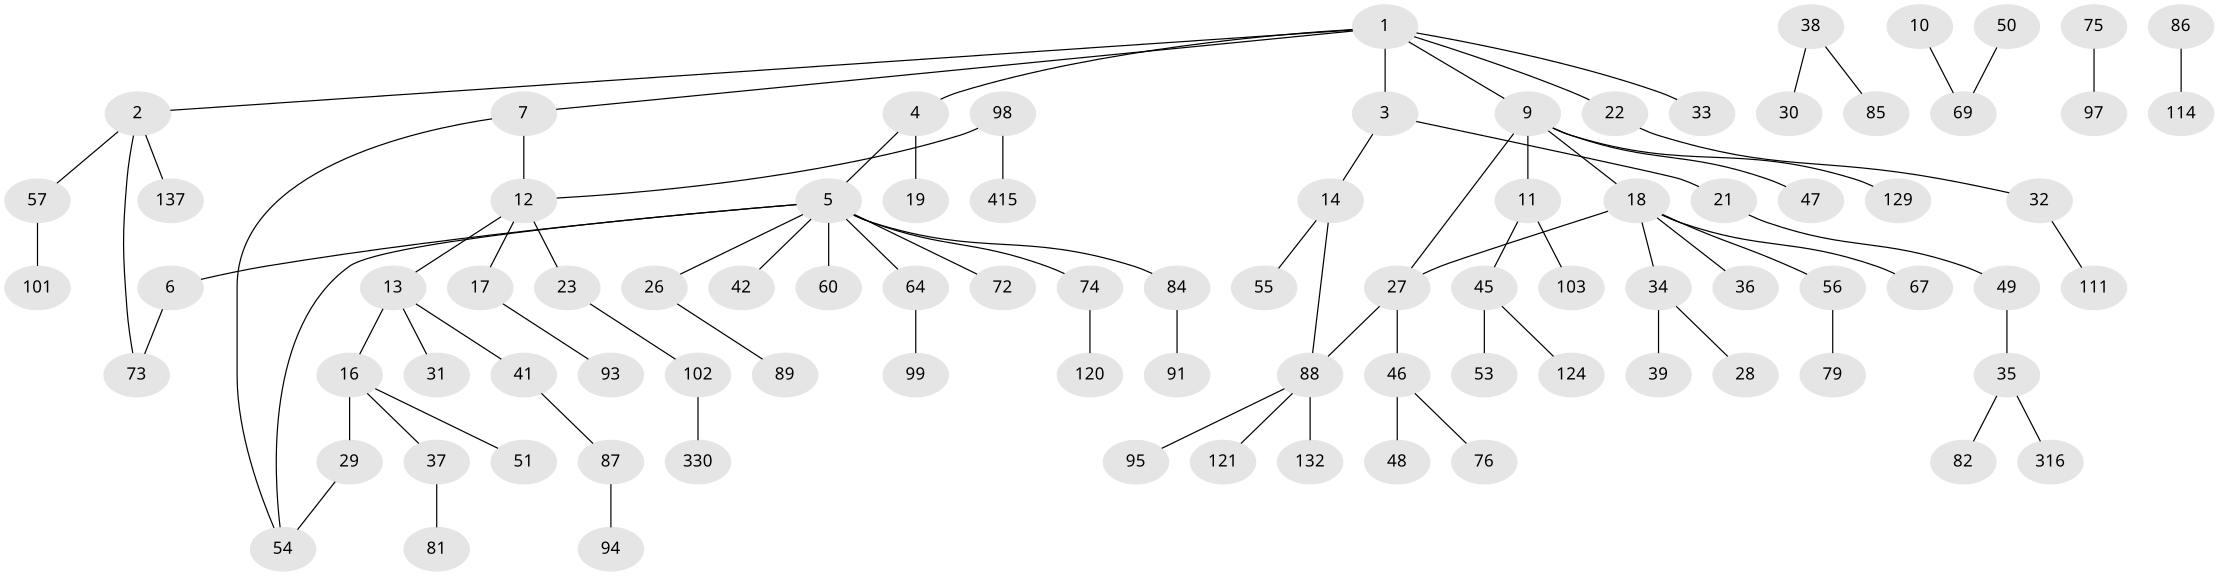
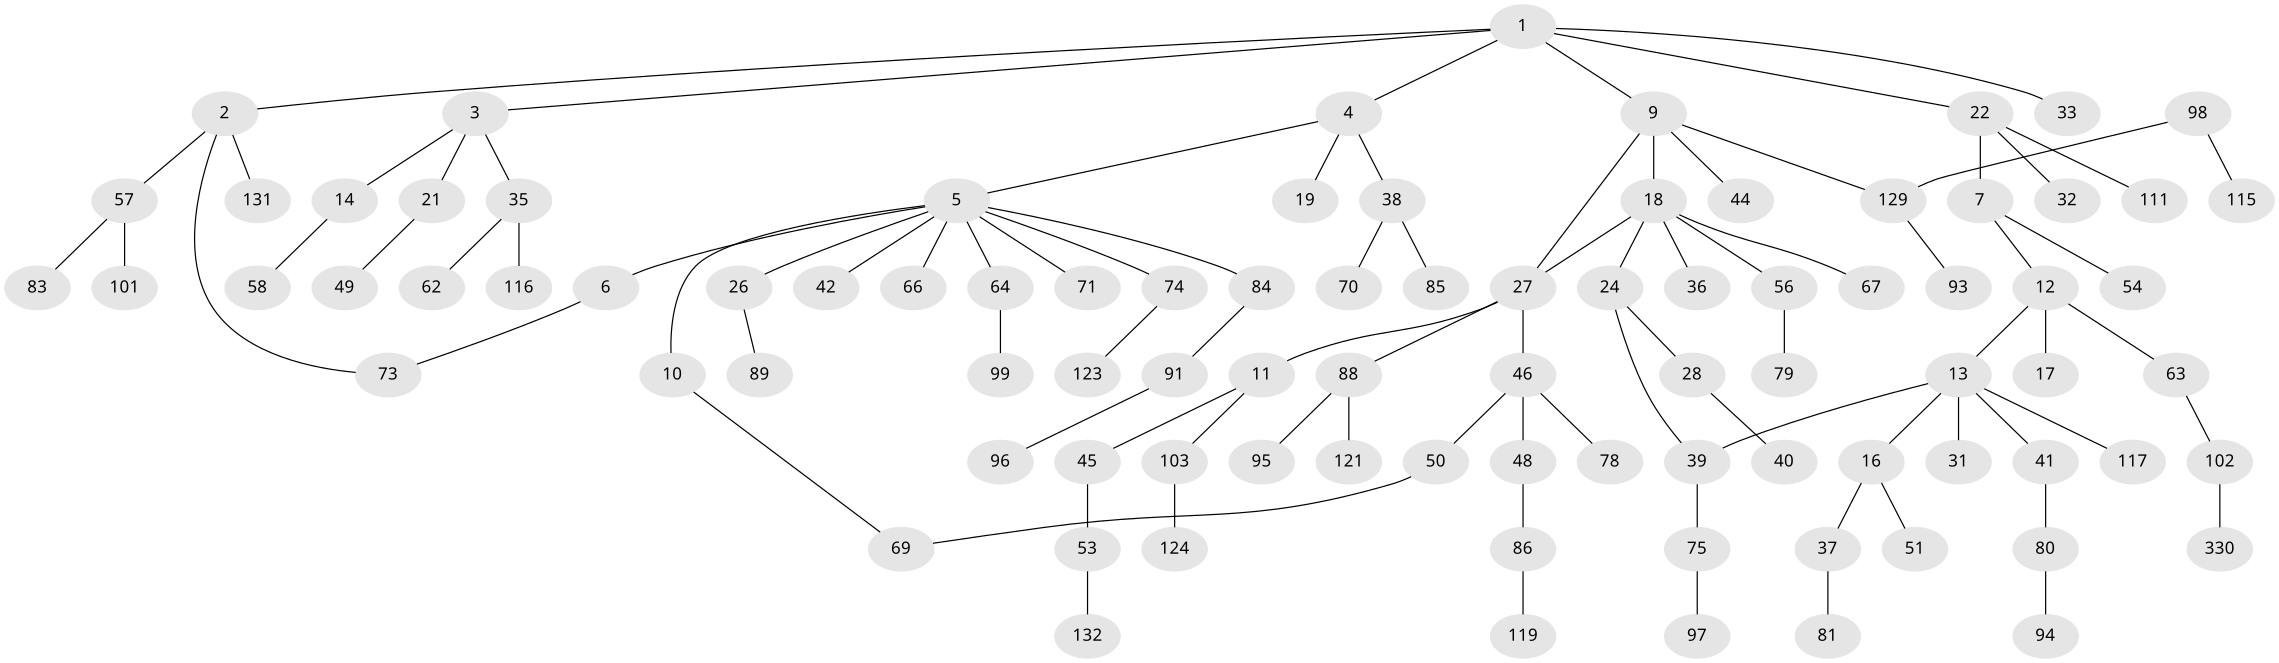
(955, 70) -> (1980, 157)
(1789, 114) -> (1349, 288)
(2181, 114) -> (1523, 636)
none -> (1371, 157)
(1528, 157) -> (1392, 331)
(770, 176) -> (2036, 154)
(171, 201) -> (258, 201)
(1003, 201) -> (2242, 201)
(1811, 201) -> (1741, 201)
(2067, 244) -> (2067, 157)
(360, 262) -> (701, 262)
none -> (38, 288)
(567, 288) -> (2176, 375)
(829, 288) -> (913, 288)
(1003, 288) -> (1088, 288)
(1264, 288) -> (258, 288)
(1320, 288) -> none
(1659, 288) -> (1610, 288)
(1528, 331) -> (1175, 506)
(546, 332) -> (1926, 244)
(2007, 332) -> (497, 157)
(1090, 375) -> (1088, 375)
none -> (1824, 412)
none -> (1480, 418)
(1310, 419) -> (1088, 593)
(350, 462) -> none
(611, 462) -> (2046, 549)
none -> (1000, 462)
(1484, 462) -> (1610, 462)
none -> (1784, 462)
(1963, 462) -> (432, 288)
(2050, 462) -> (519, 288)
none -> (2133, 462)
none -> (1523, 506)
none -> (1697, 506)
